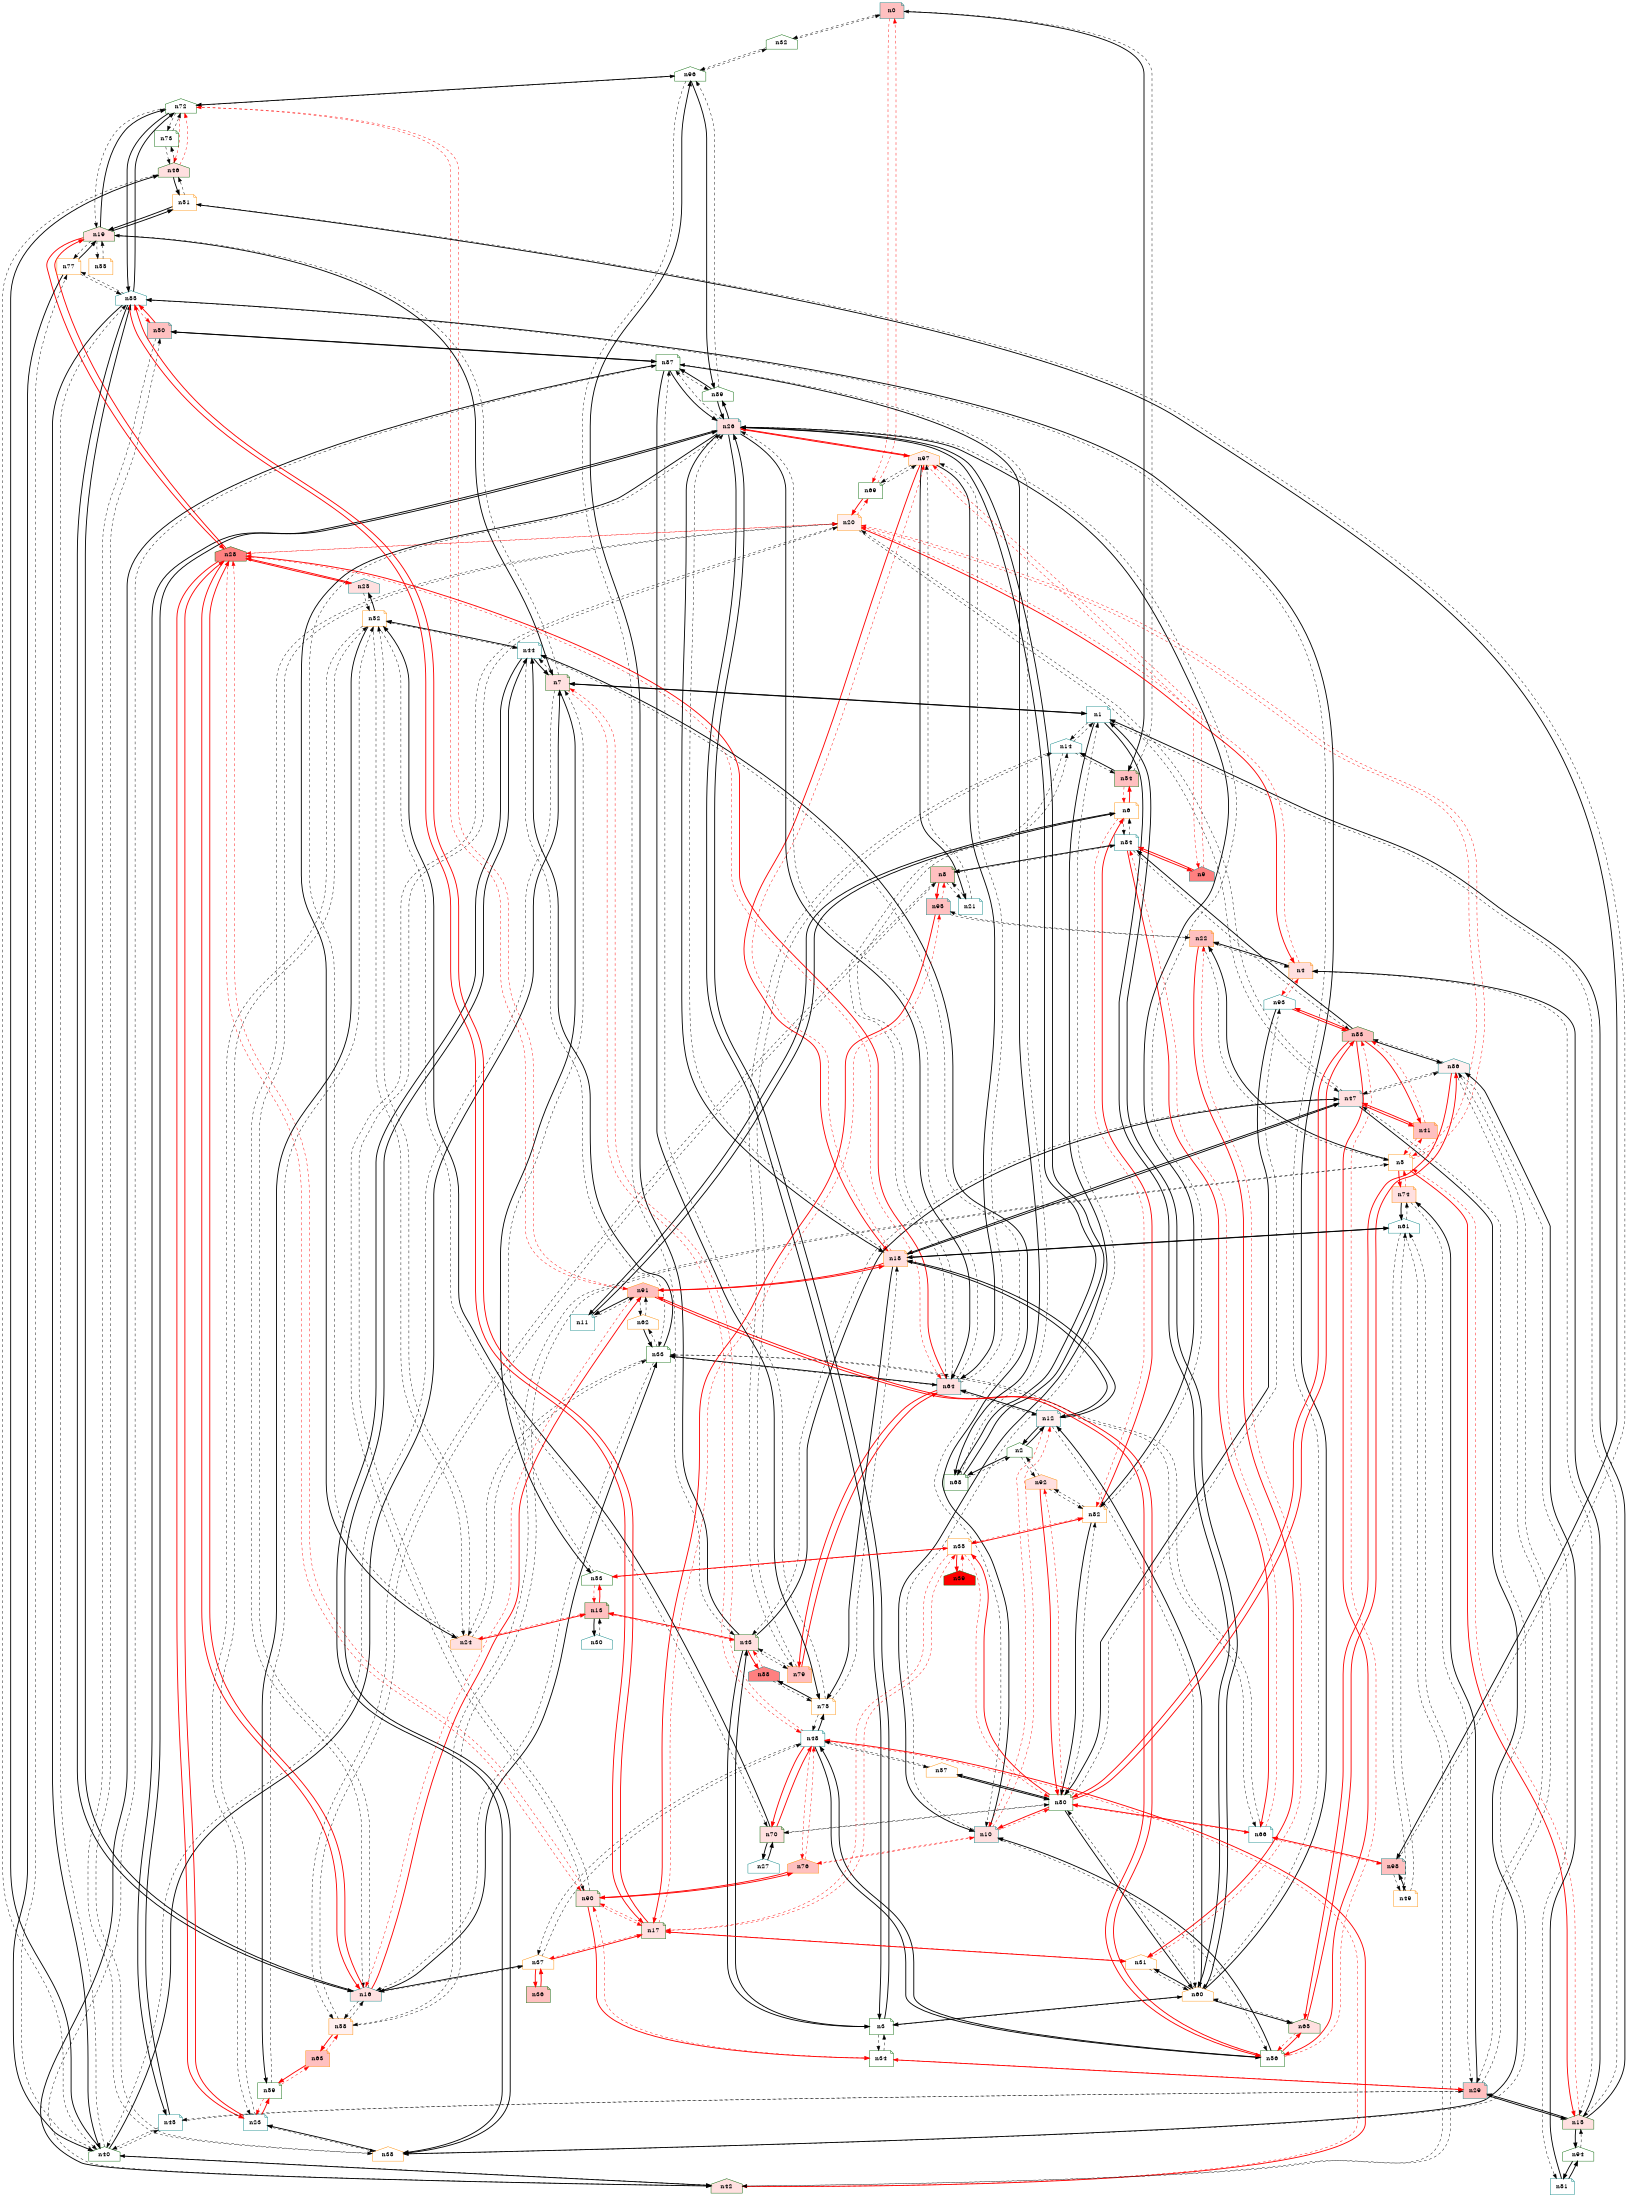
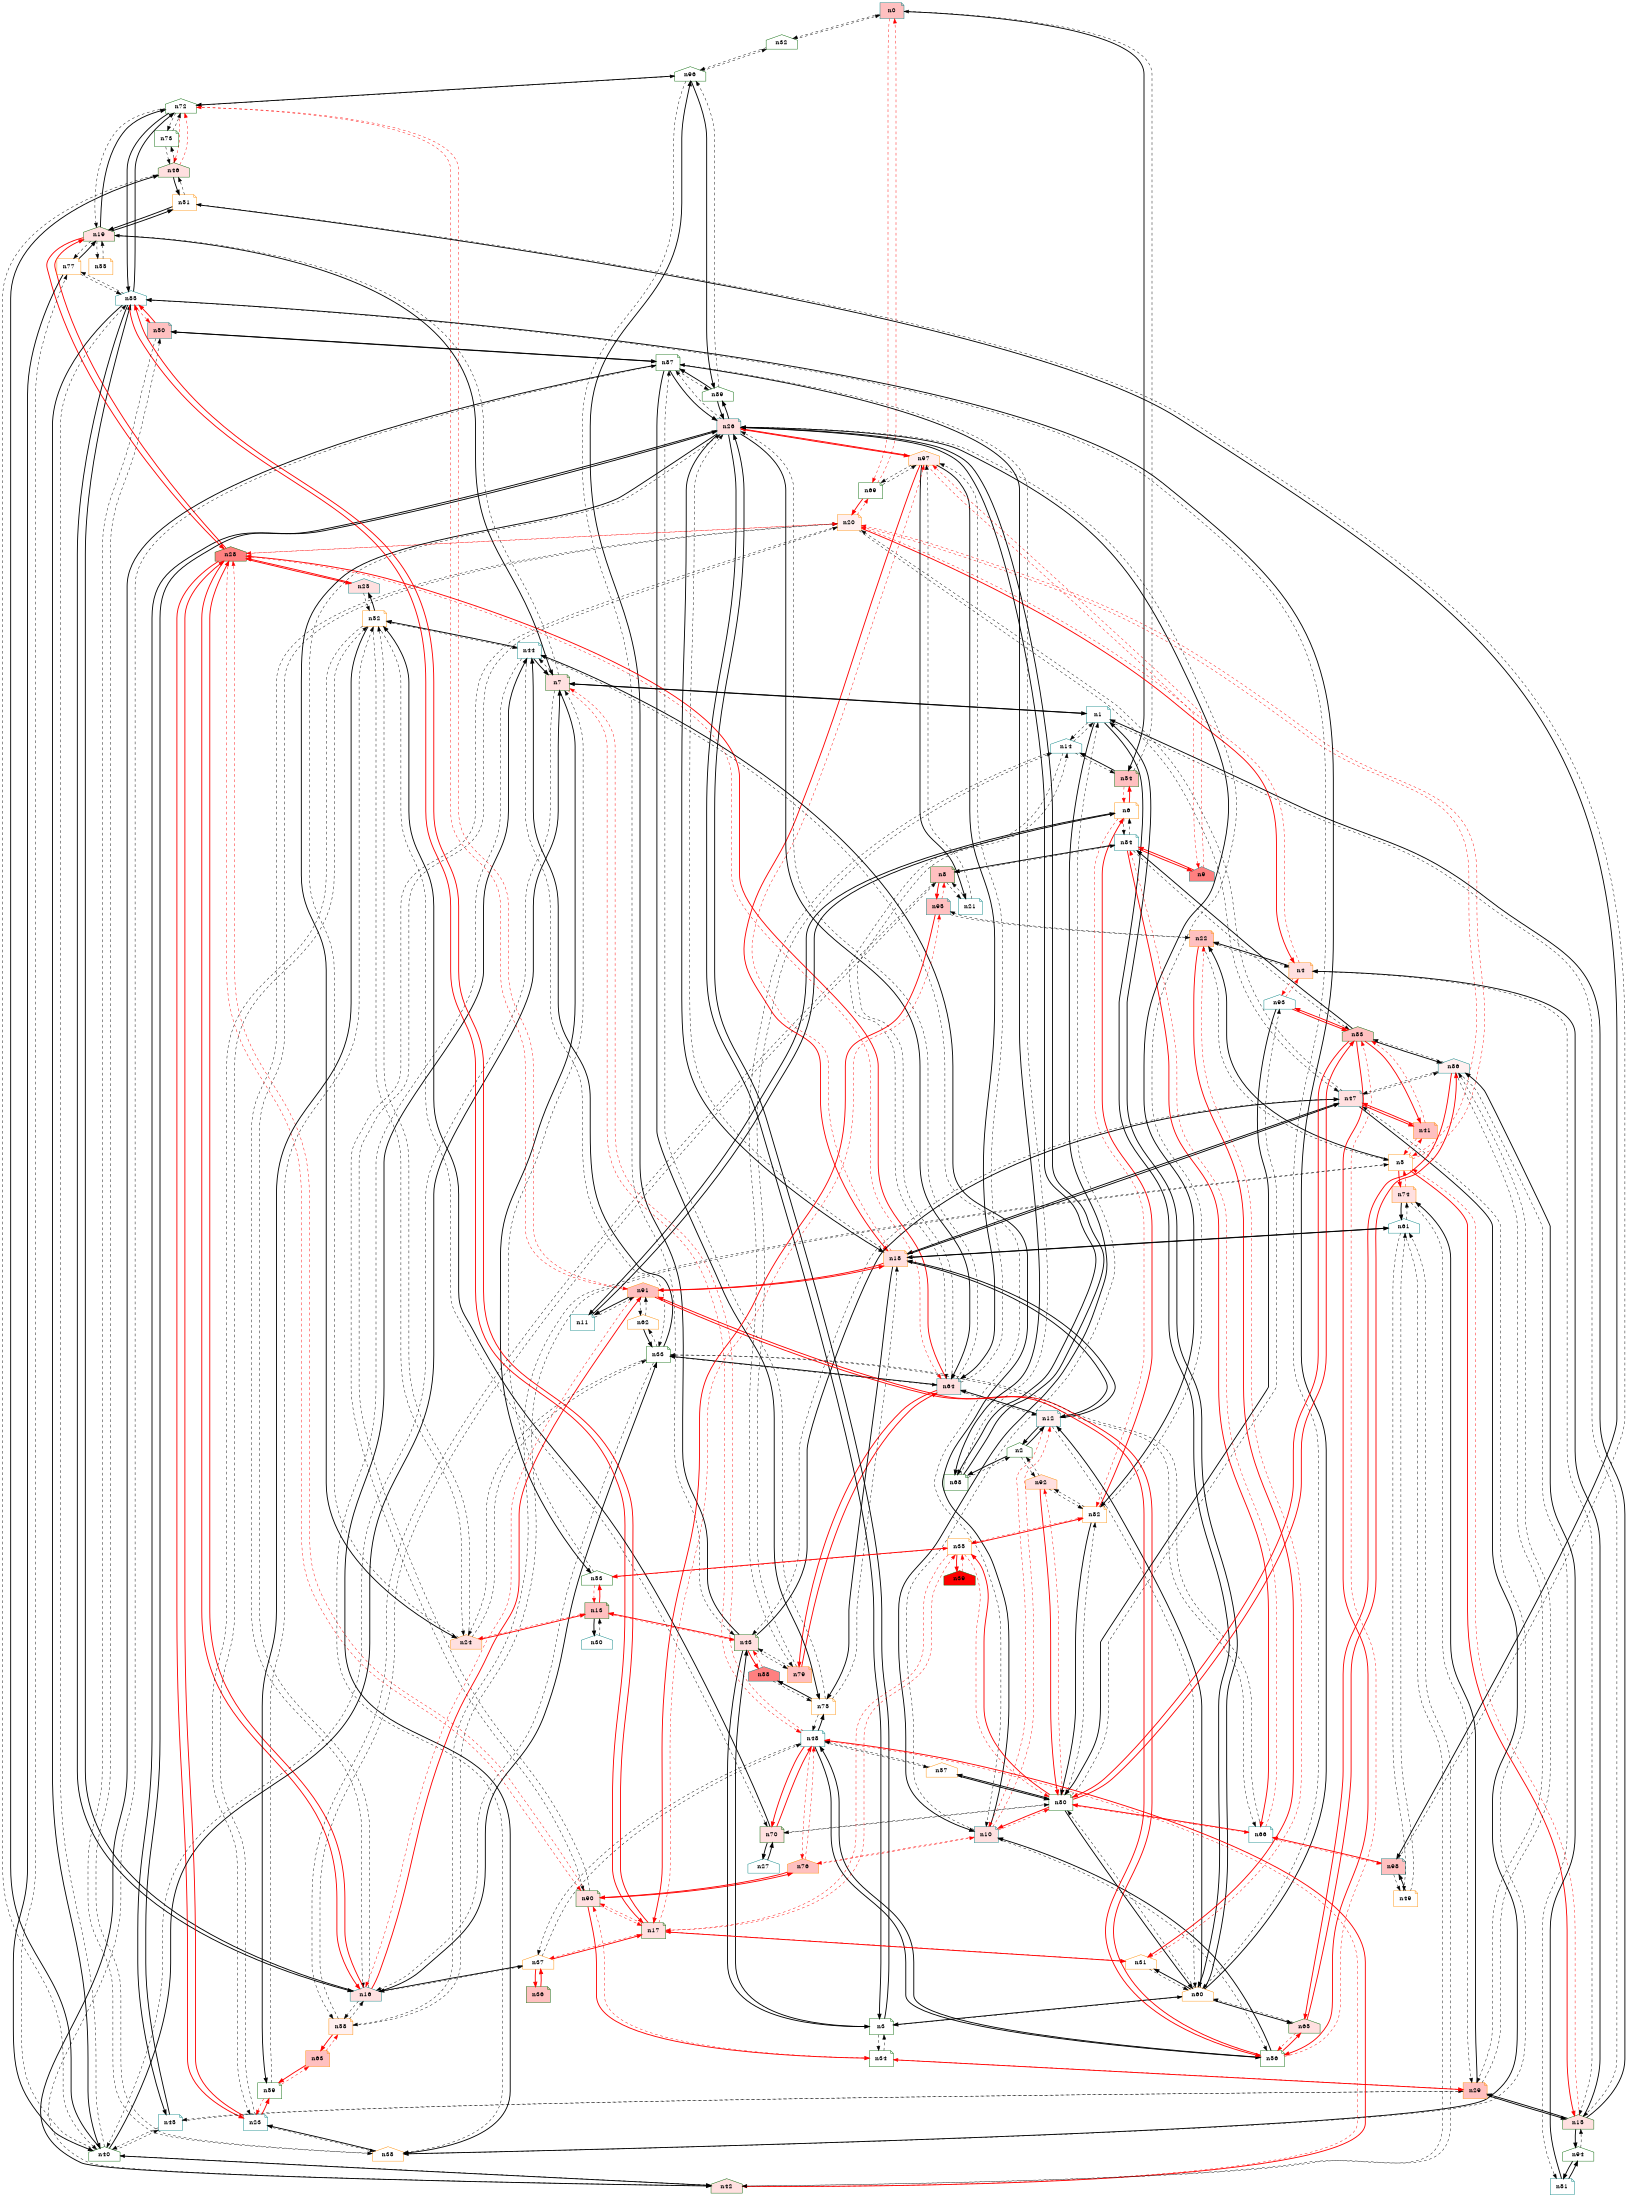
(374, 1418) -> (374, 1418)
(1475, 2091) -> (1475, 2091)
